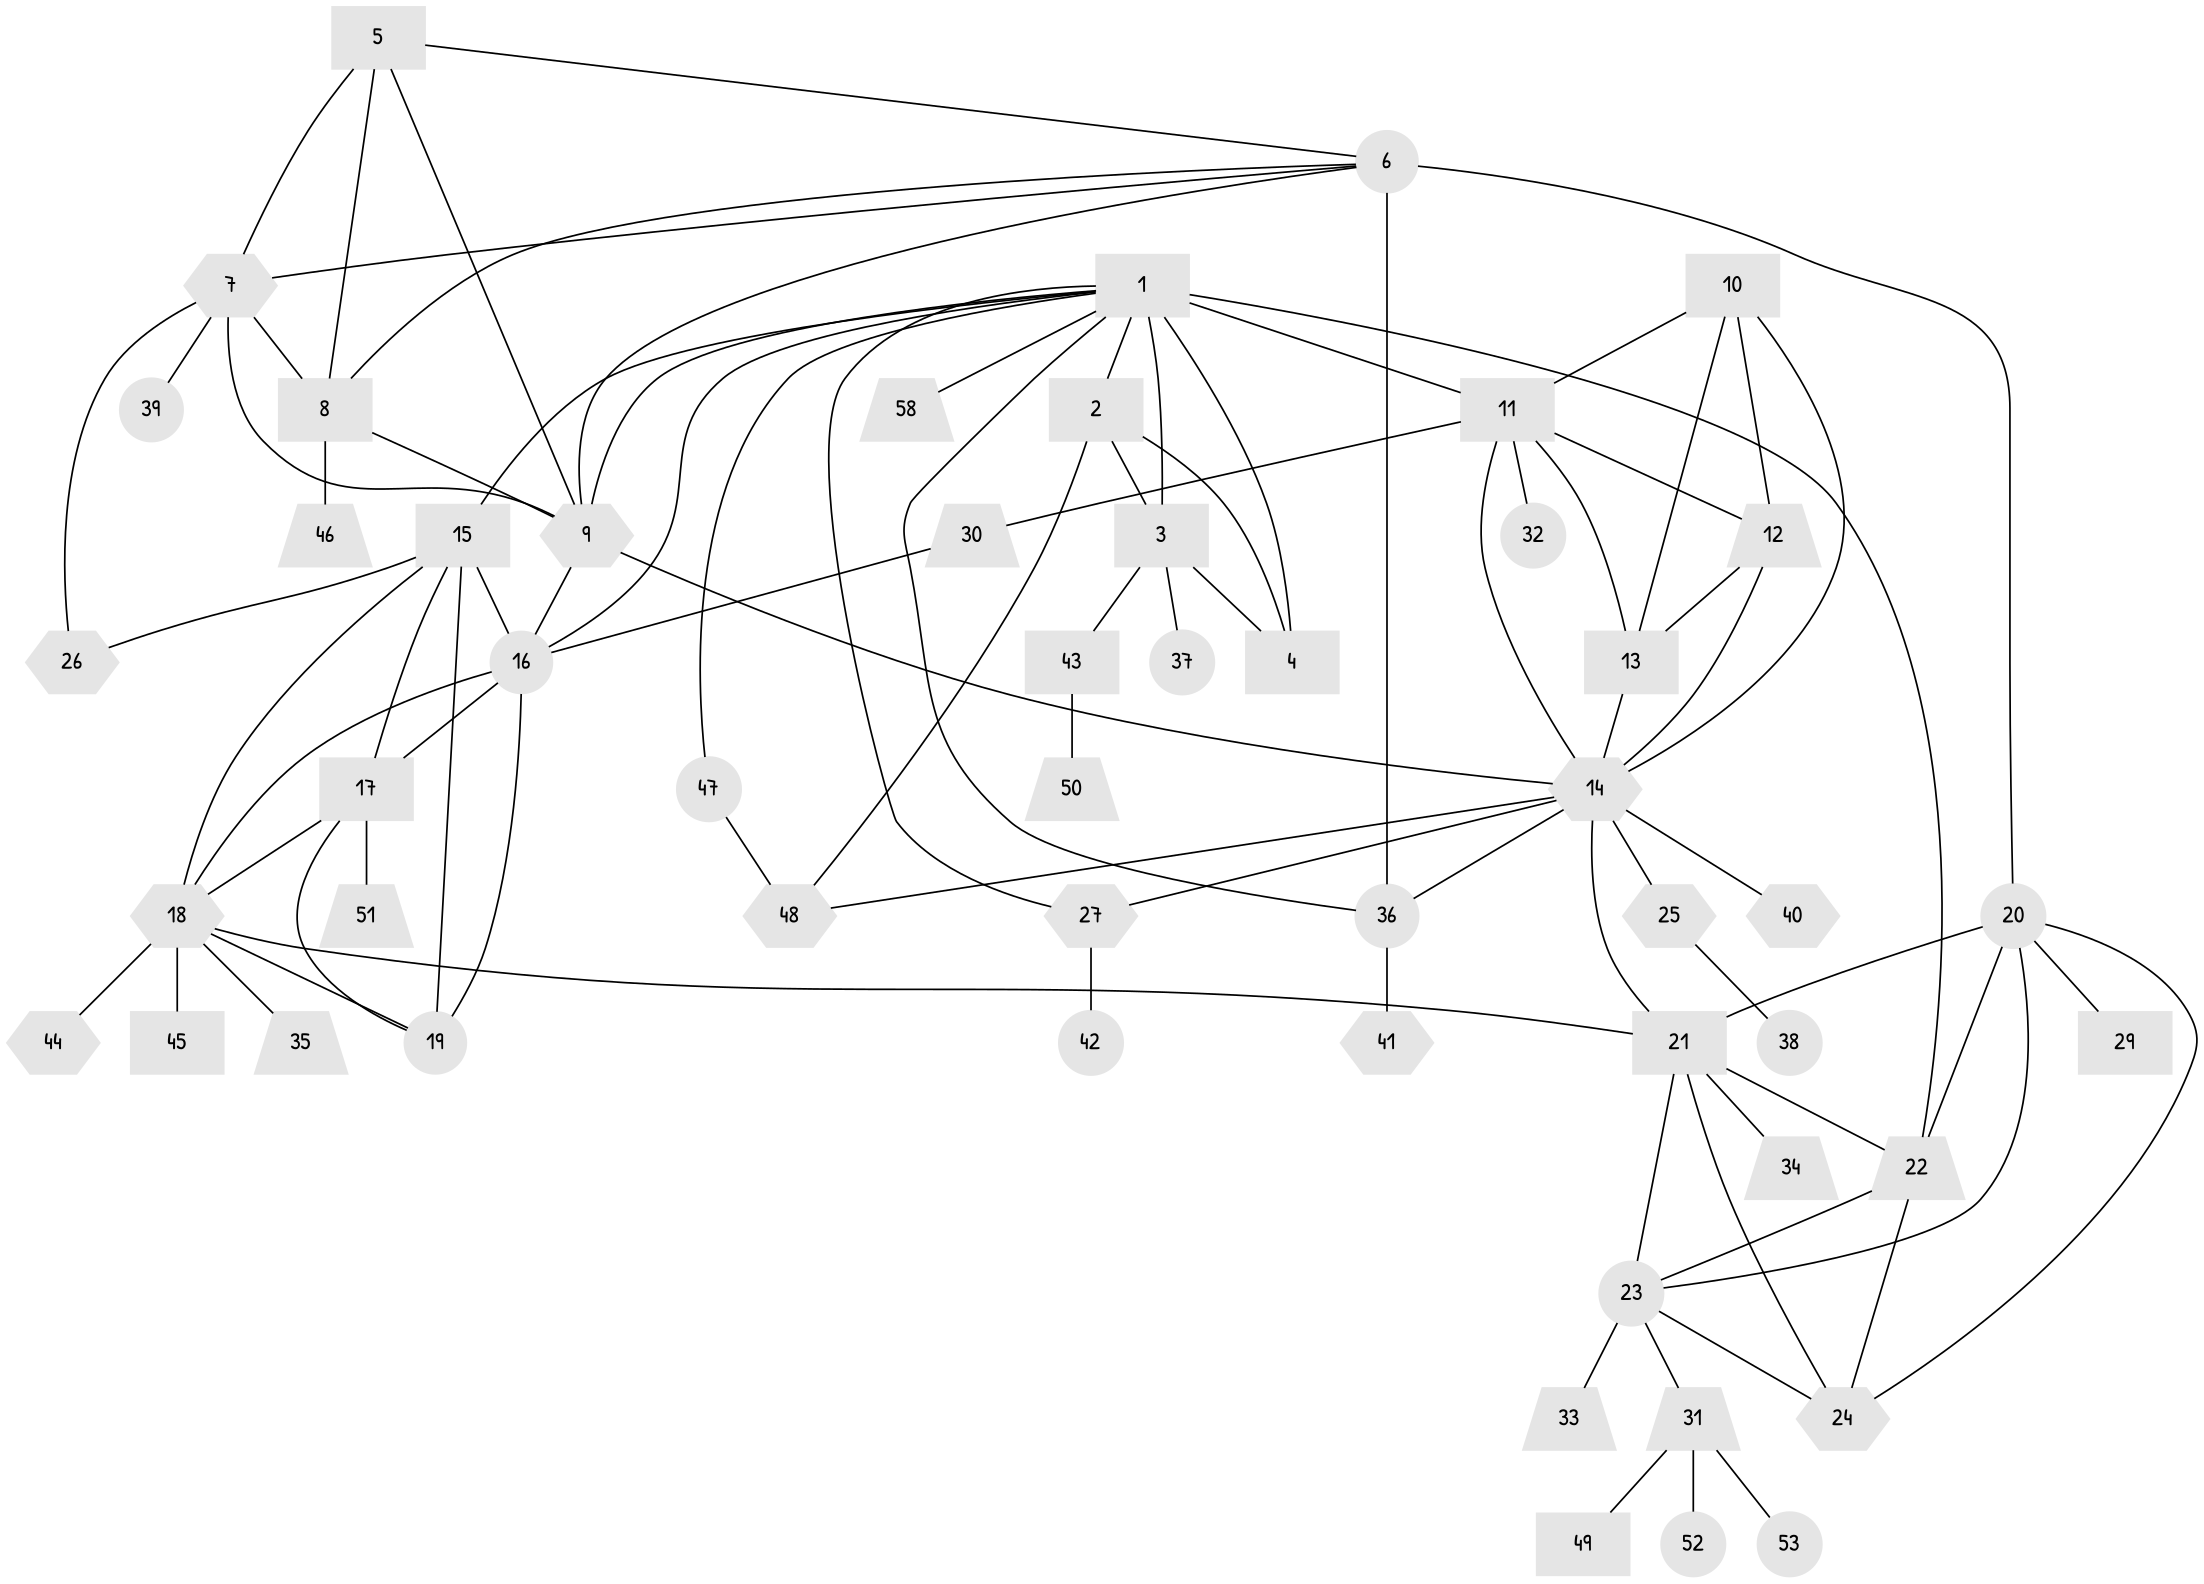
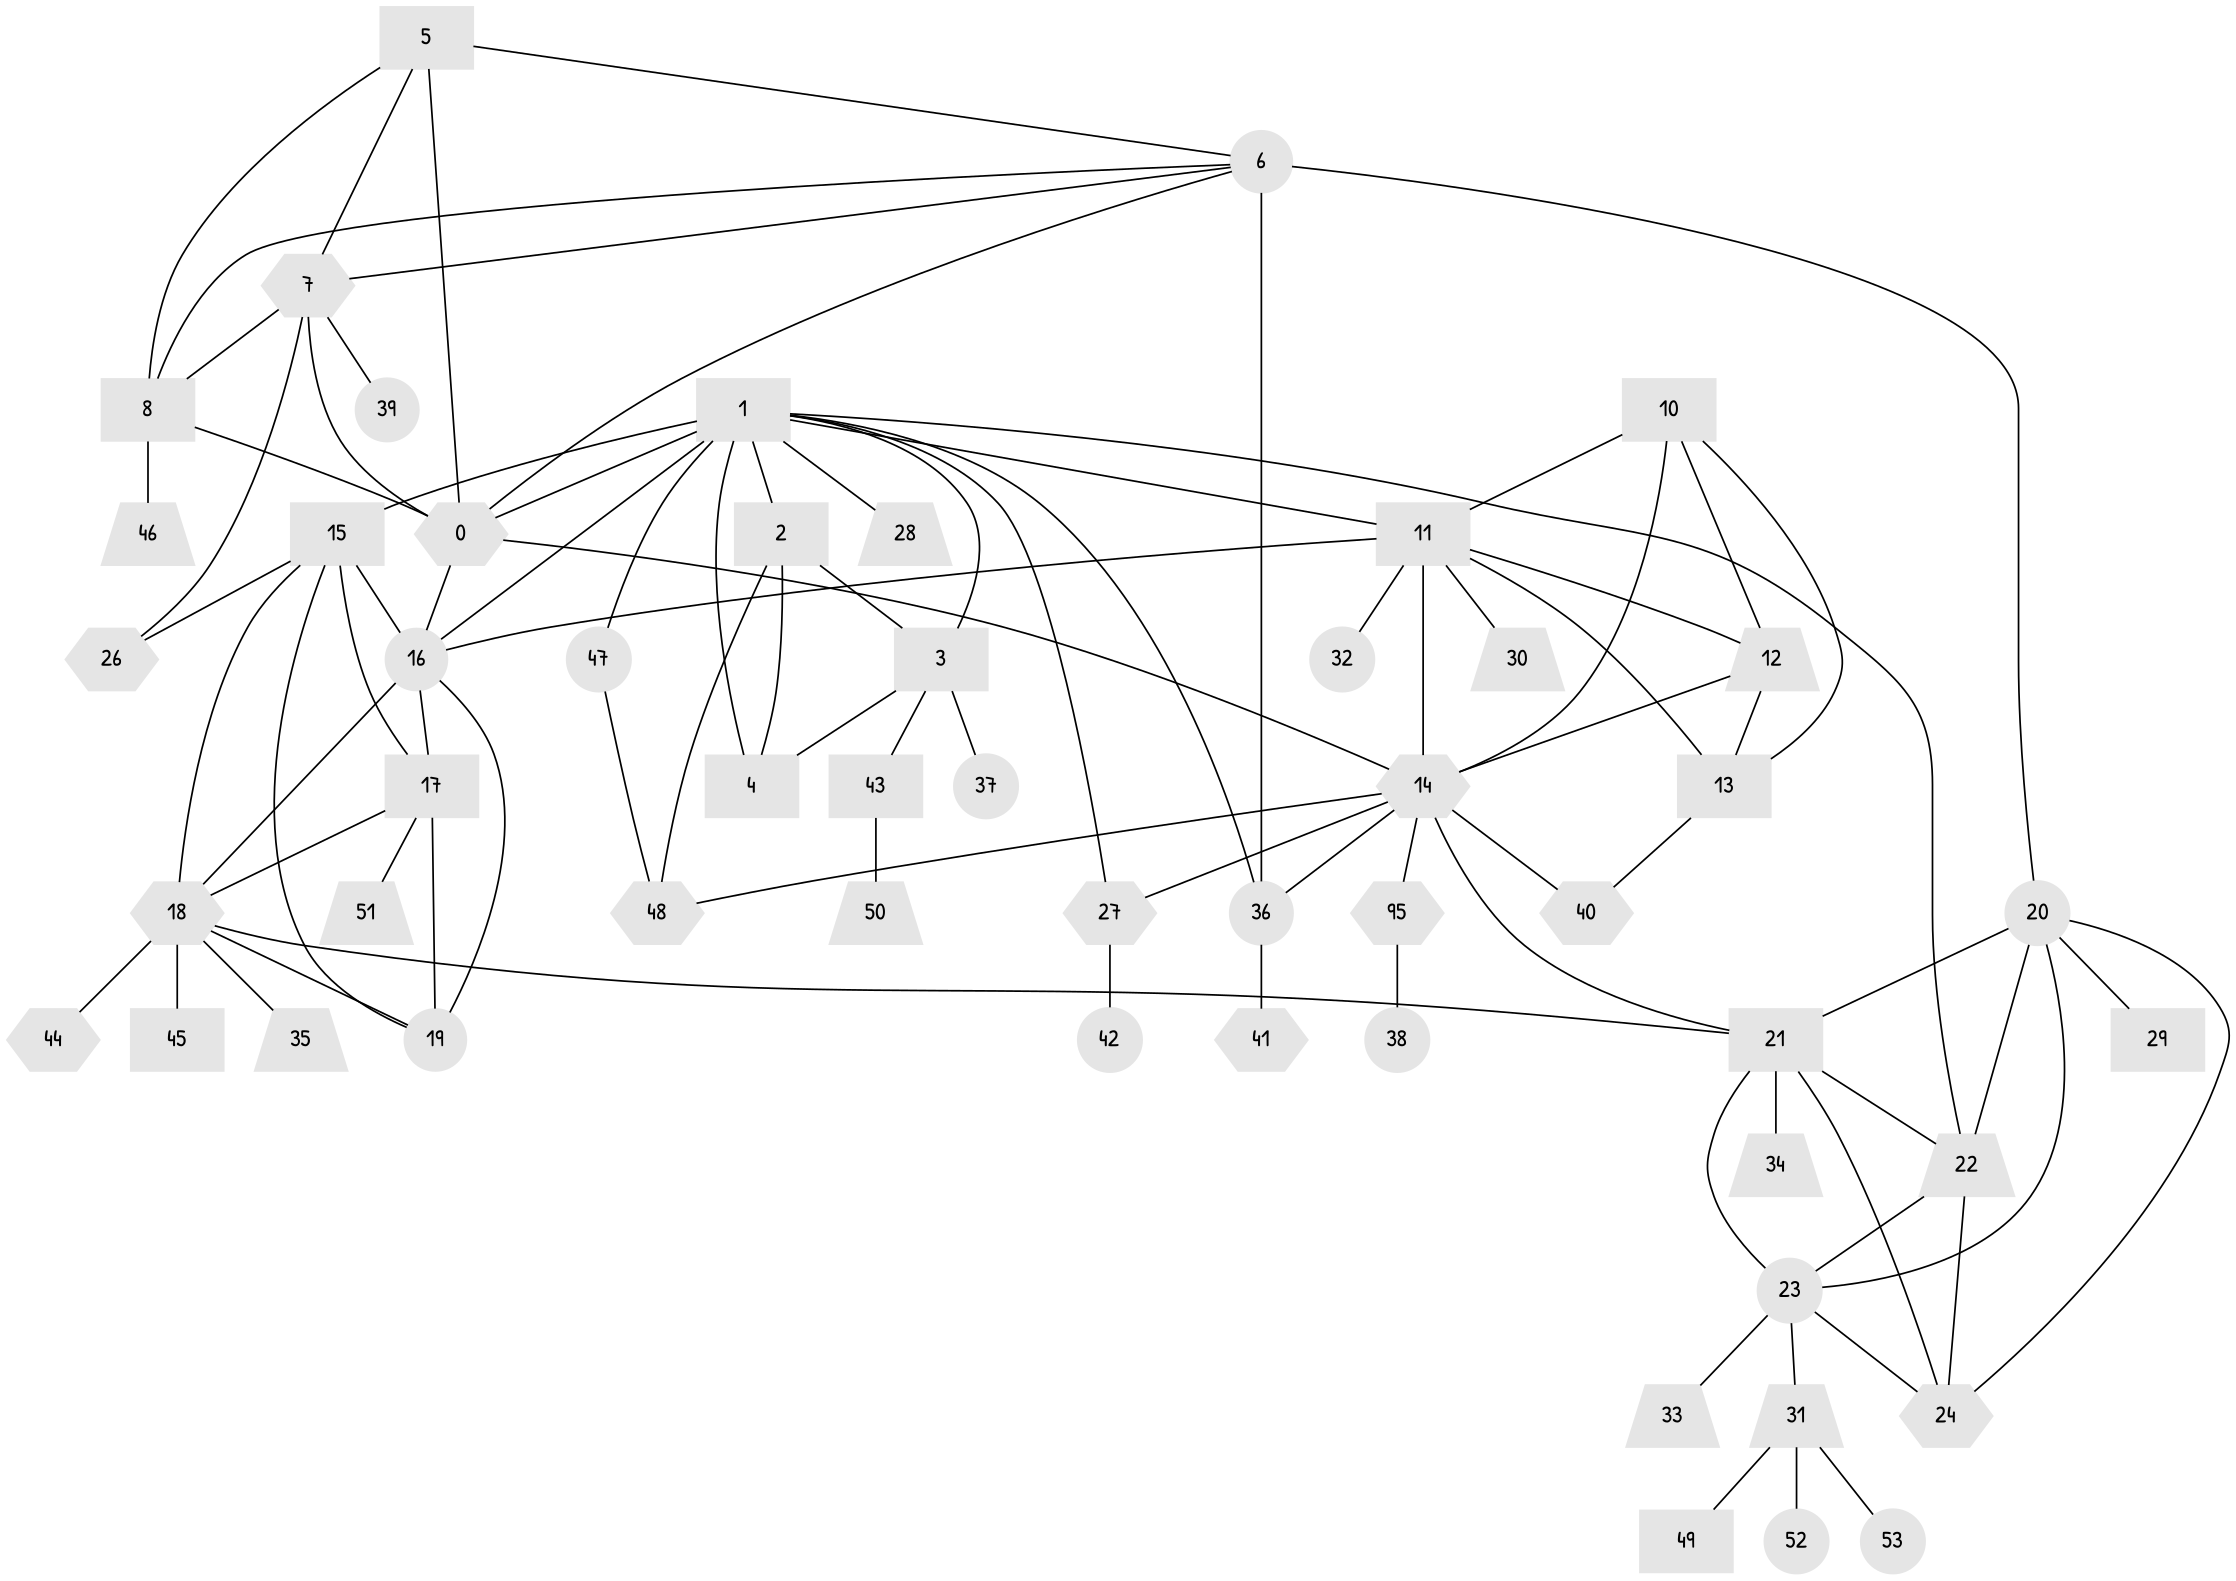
(907, 410) -> (905, 534)
(587, 536) -> (461, 534)
(760, 595) -> (909, 579)
(1613, 726) -> (1652, 853)
(1669, 916) -> (1397, 913)
